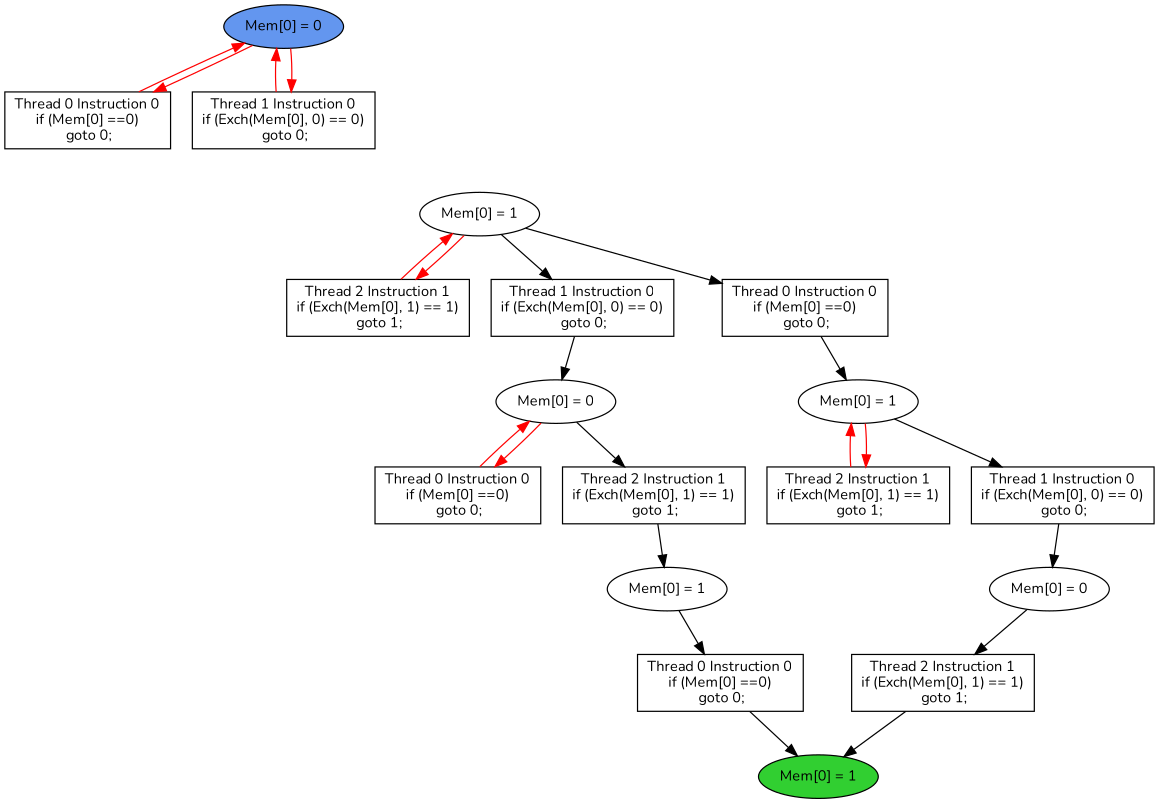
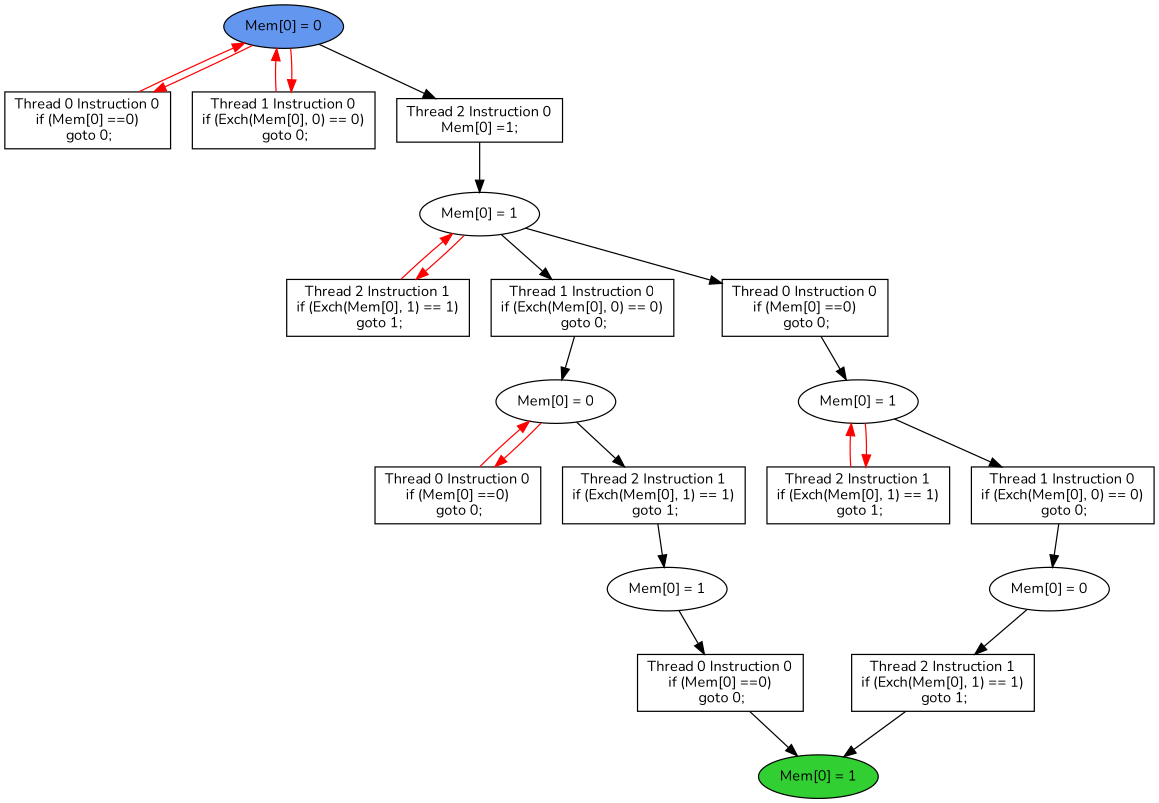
none -> (480, 120)
